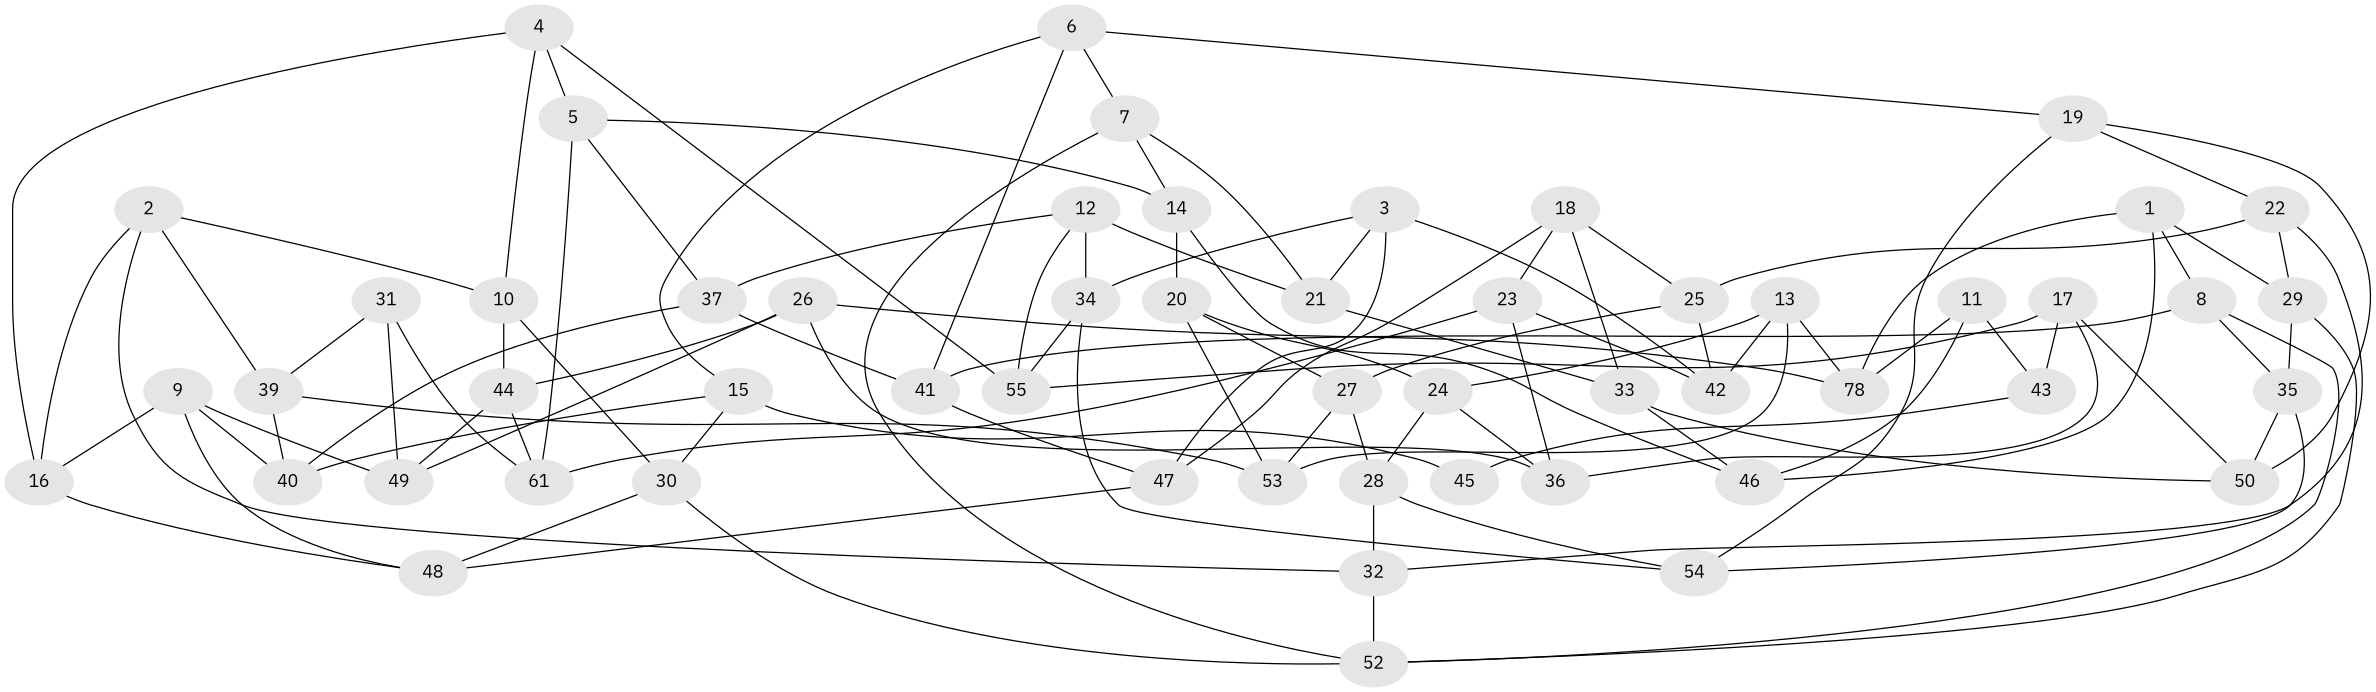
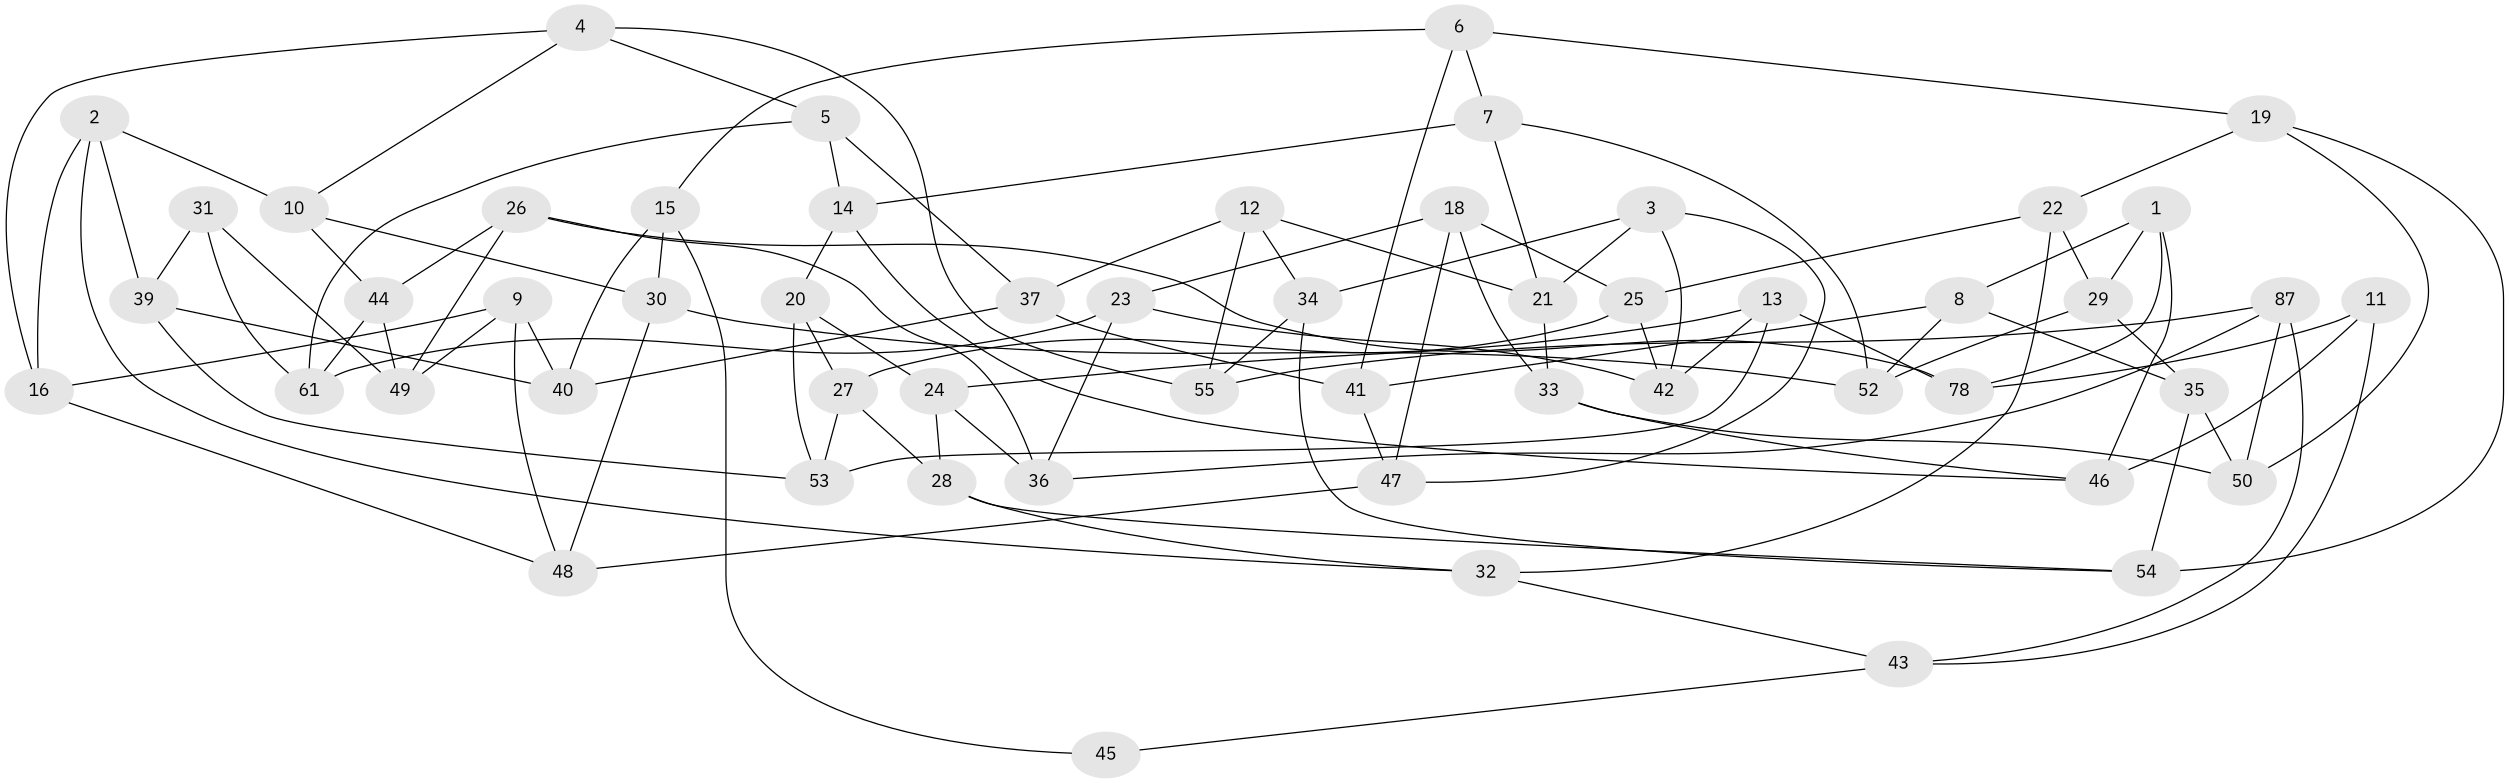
(2063, 300) -> (2285, 300)
(1374, 619) -> (1692, 619)
